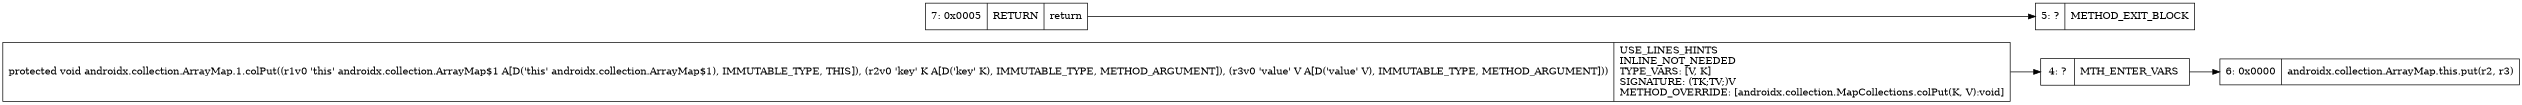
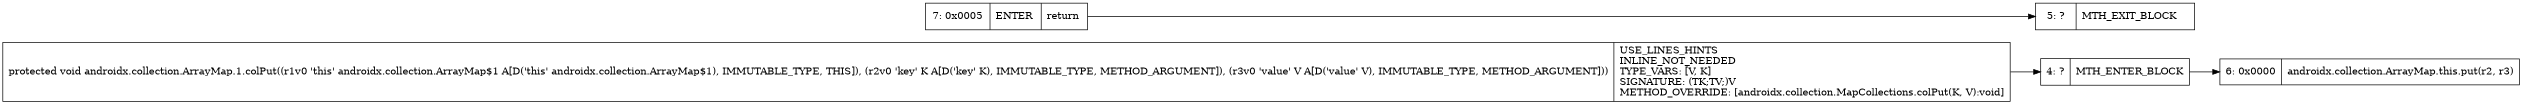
(1016, 16) -> (1014, 16)
(2130, 16) -> (2129, 16)
(2129, 72) -> (2130, 72)
